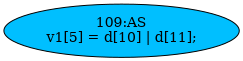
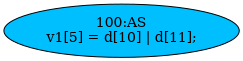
(122, 31) -> (122, 31)
